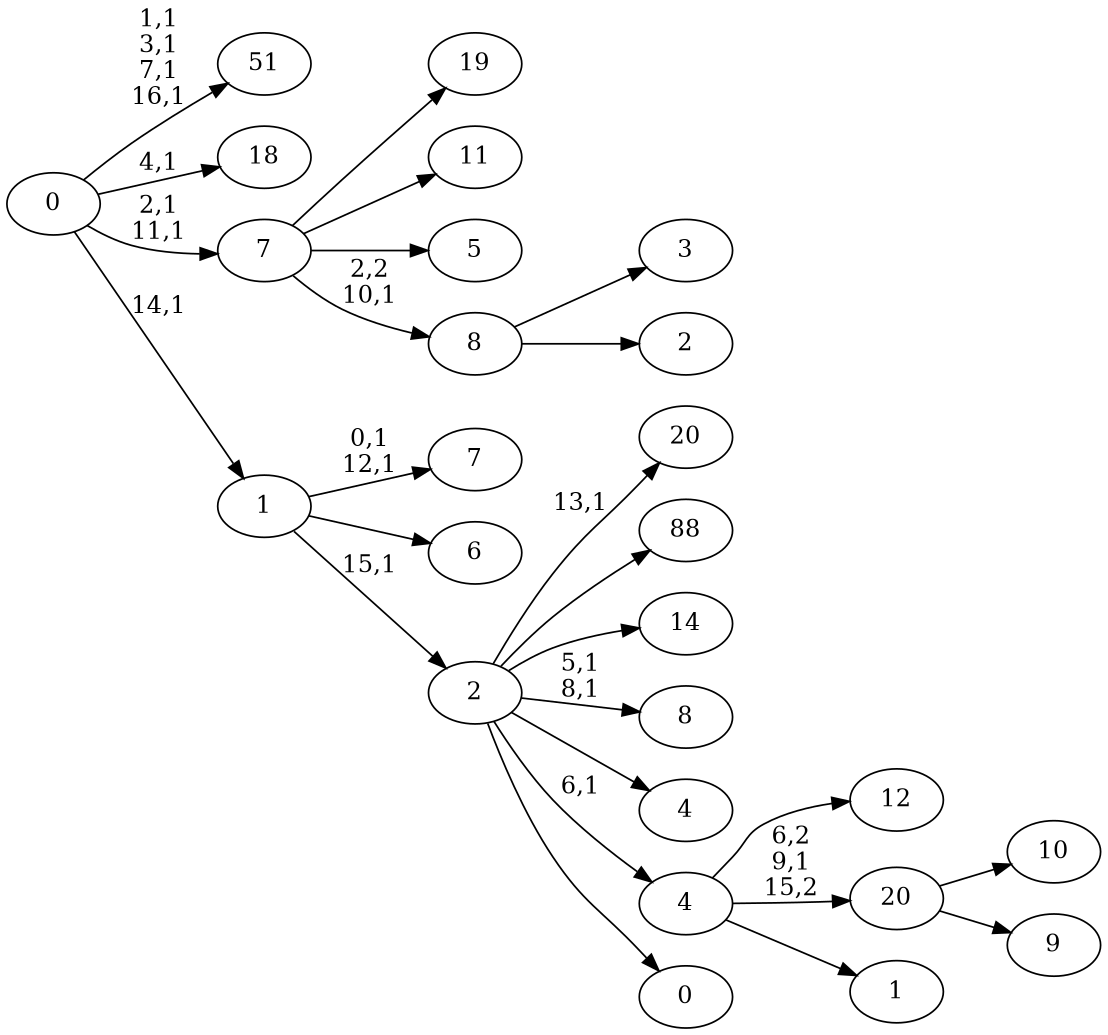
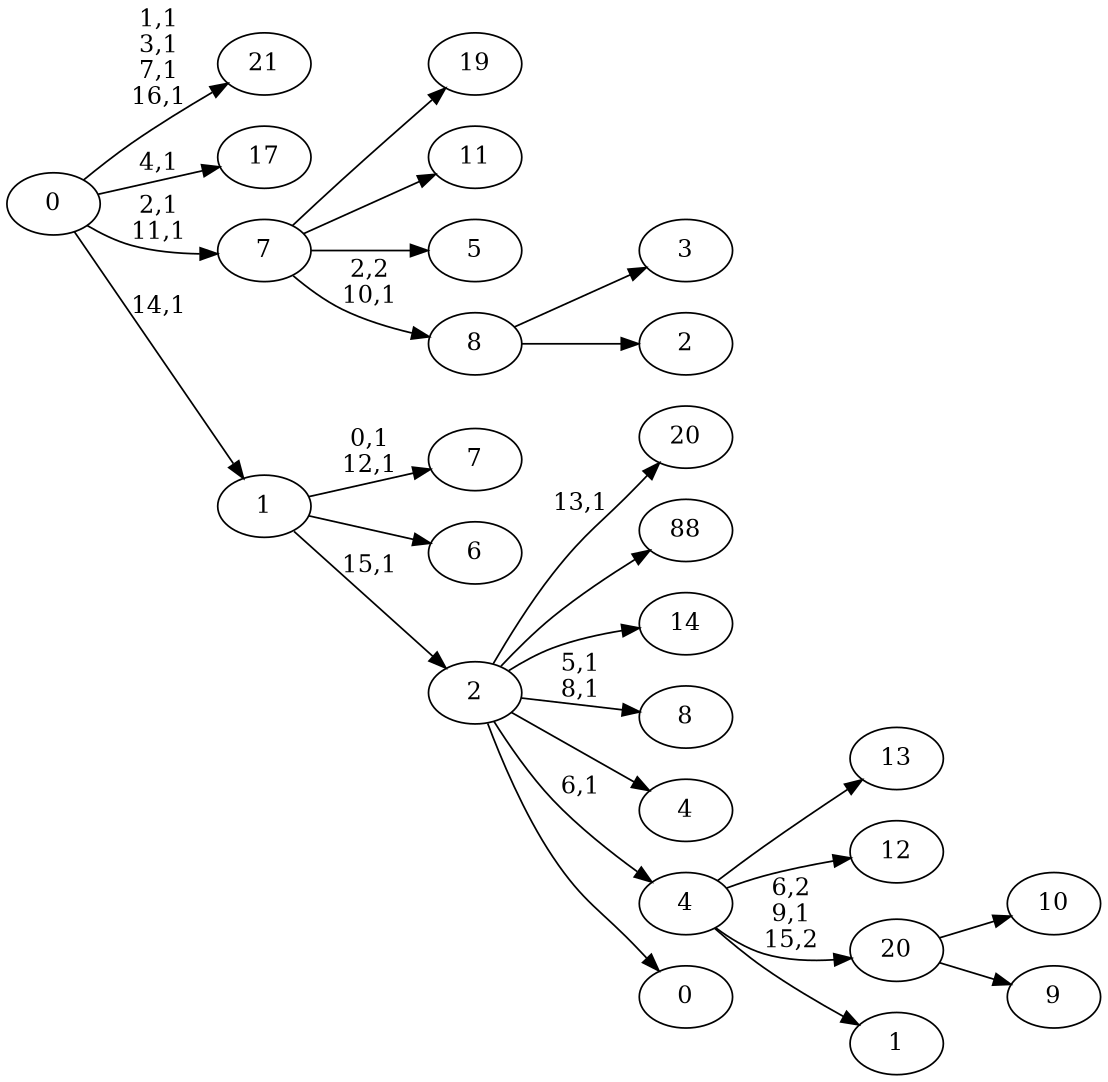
(264, 64) -> (264, 64)
(264, 157) -> (264, 157)
none -> (897, 758)
